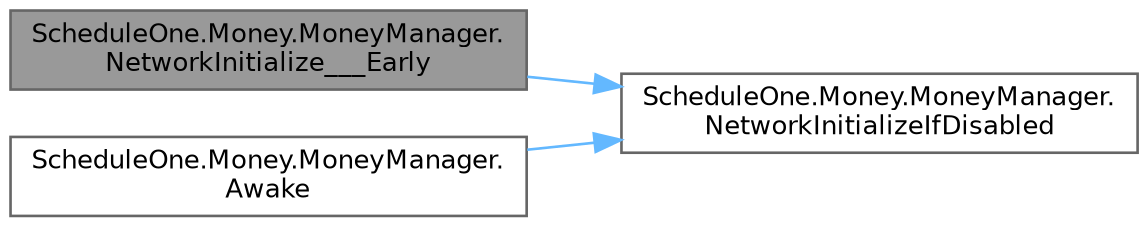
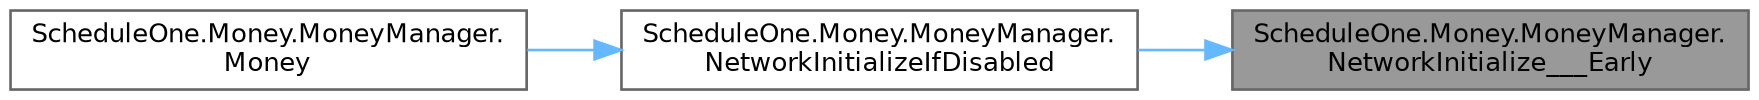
(561, 80) -> (1172, 50)
(269, 176) -> (269, 50)
